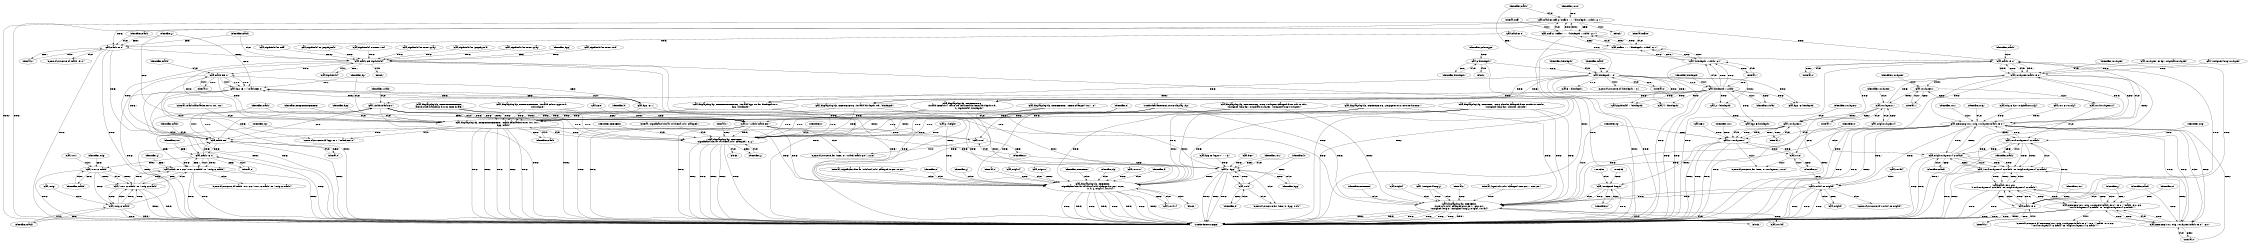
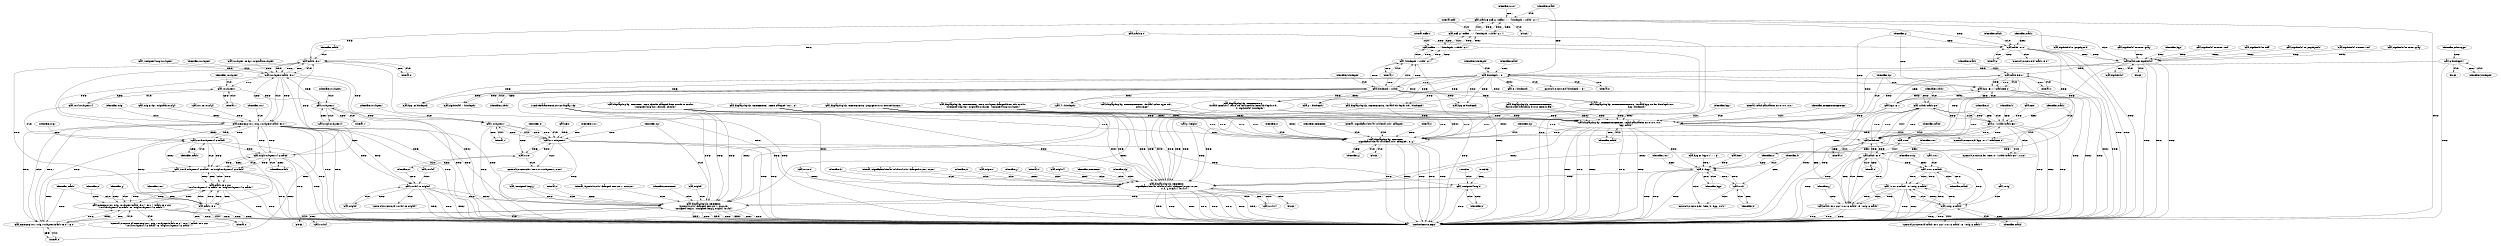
(1731, 116) -> (1479, 90)
(166, 176) -> none
